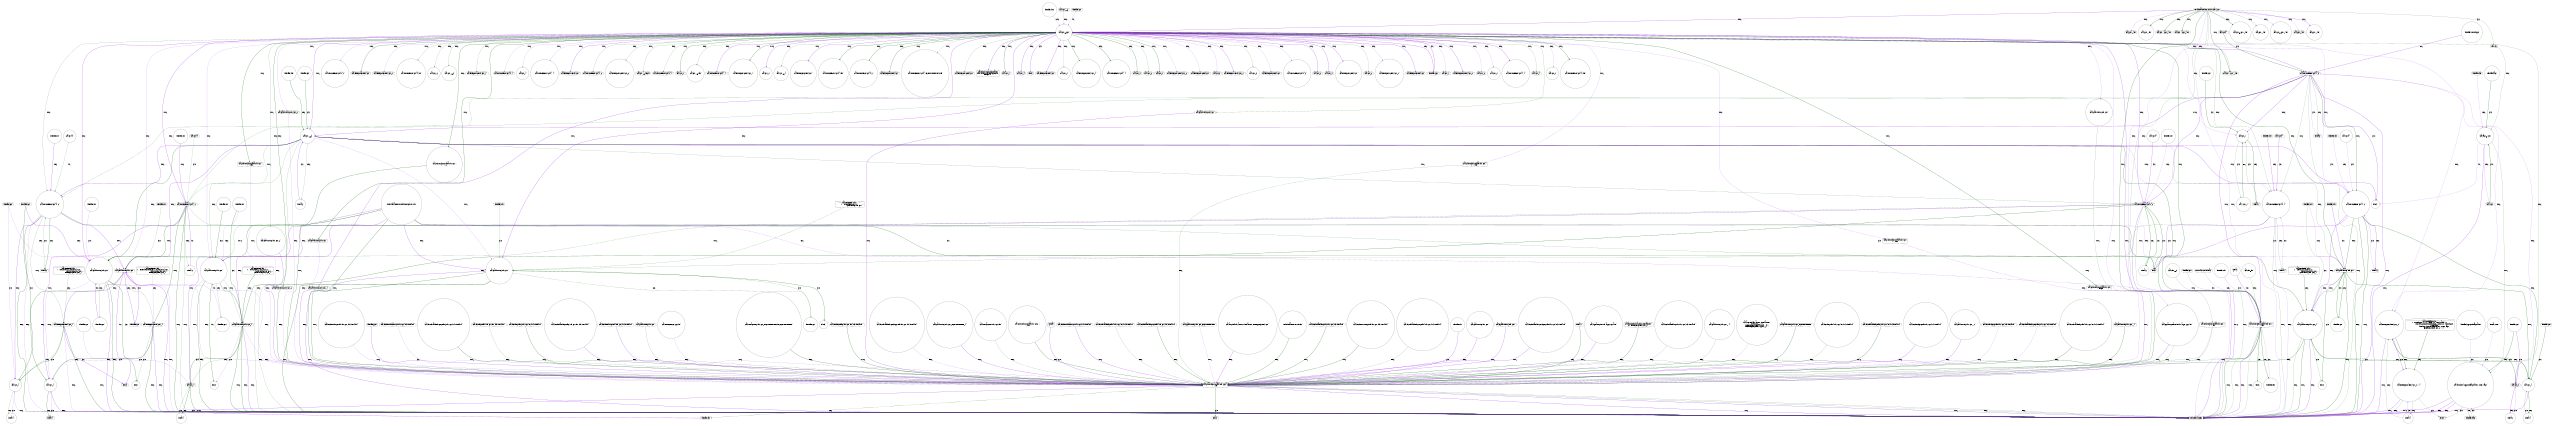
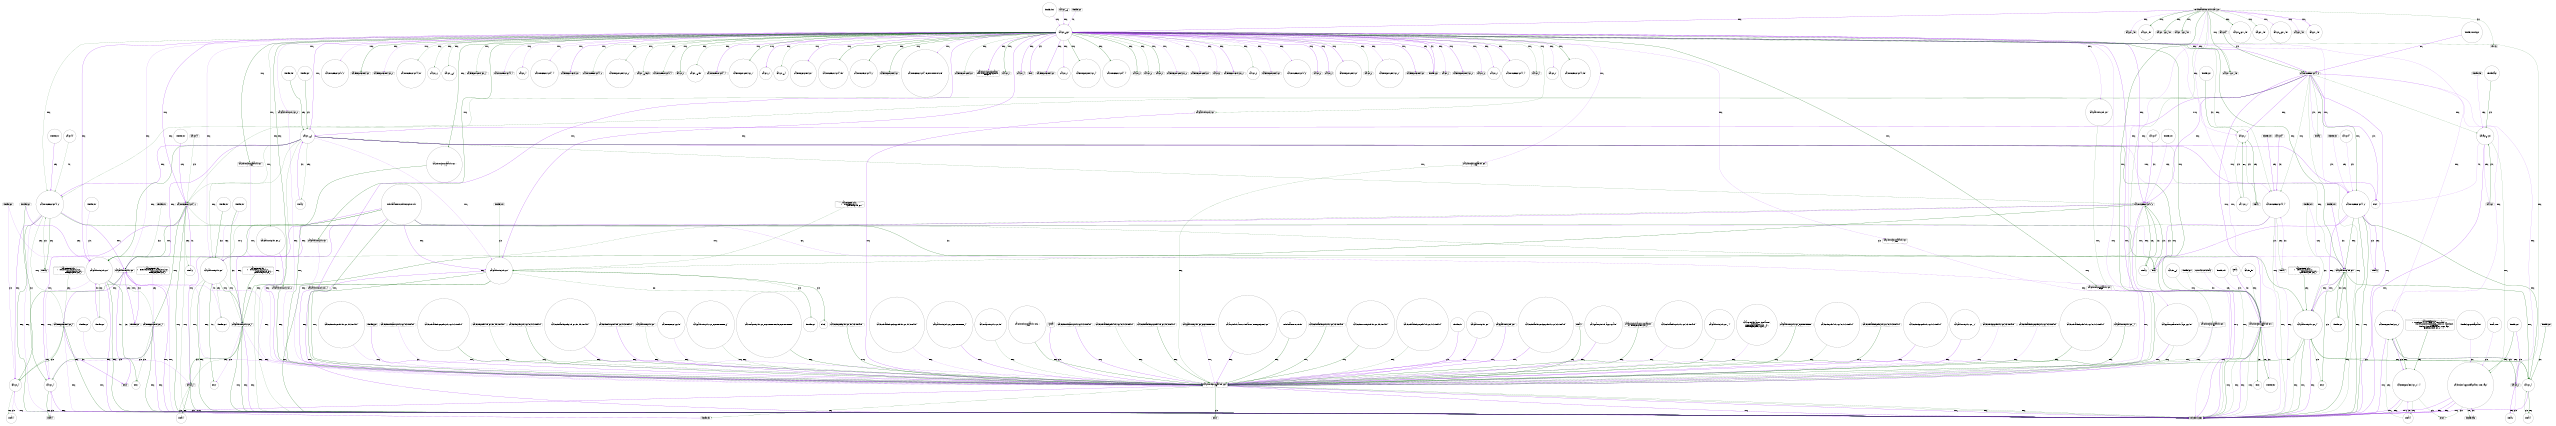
(2502, 87) -> (2396, 103)
none -> (711, 325)
(991, 325) -> (991, 325)
